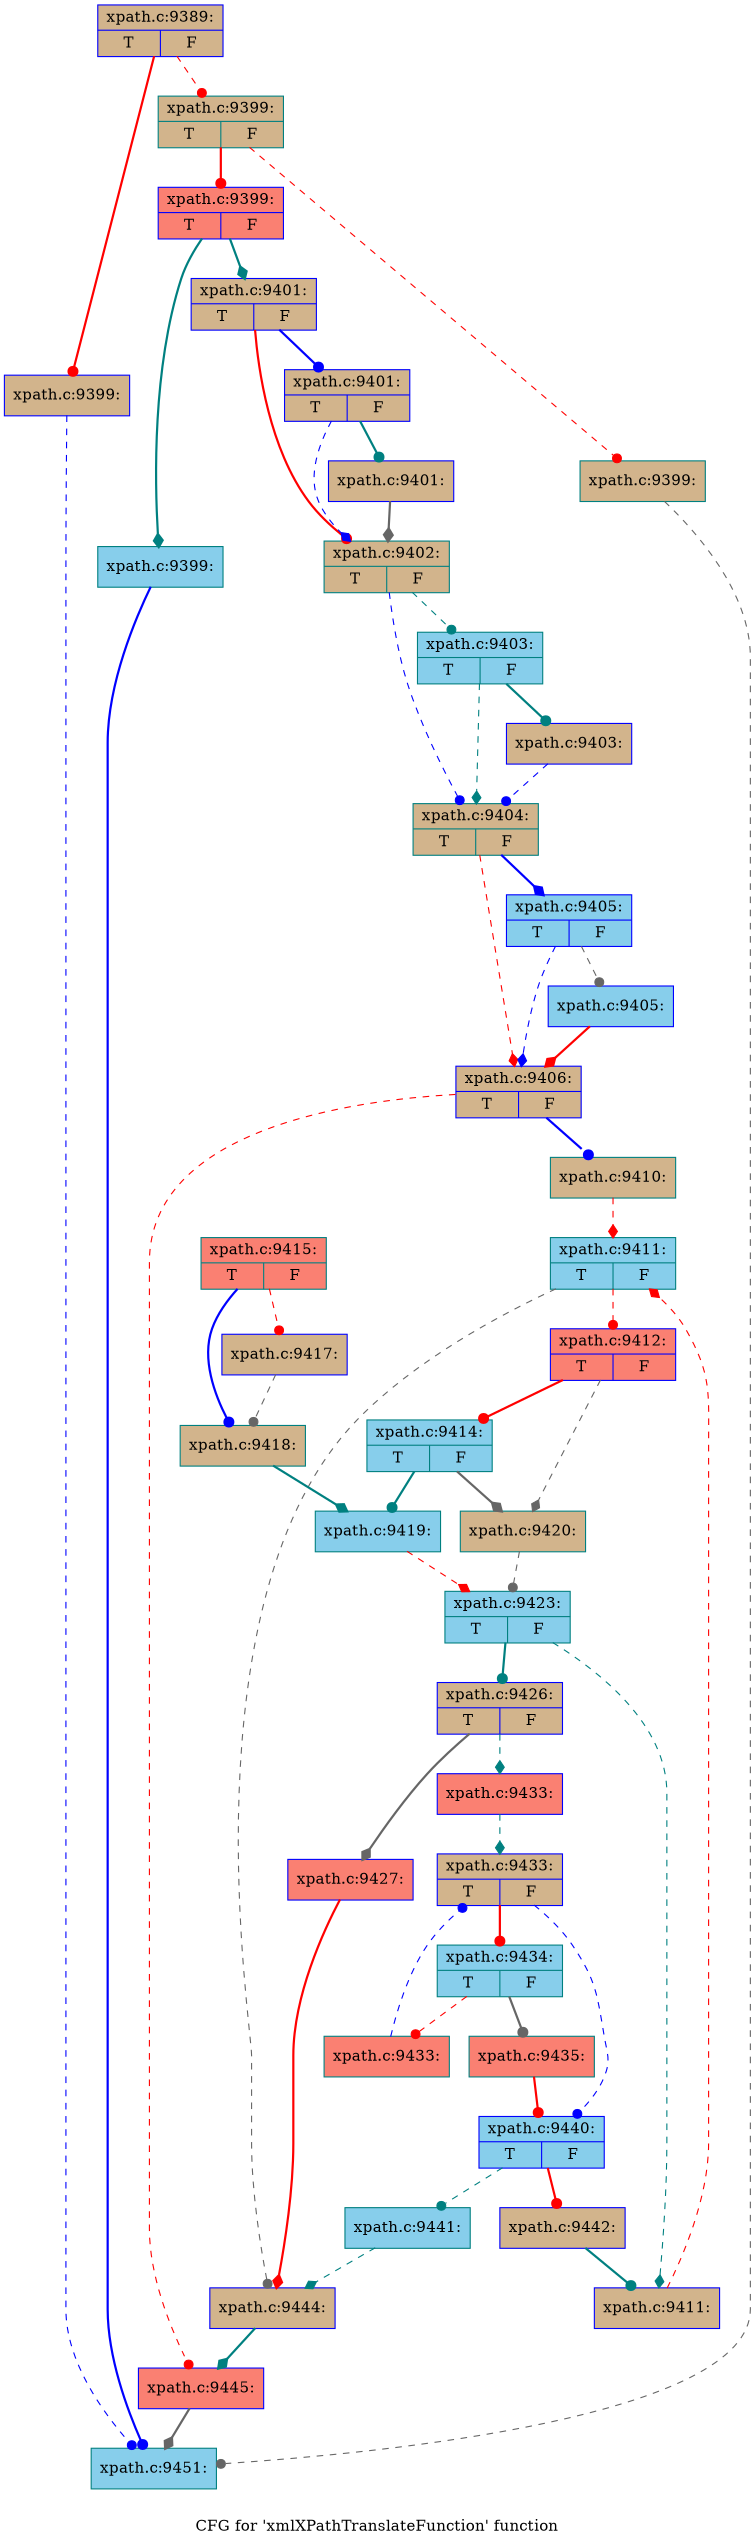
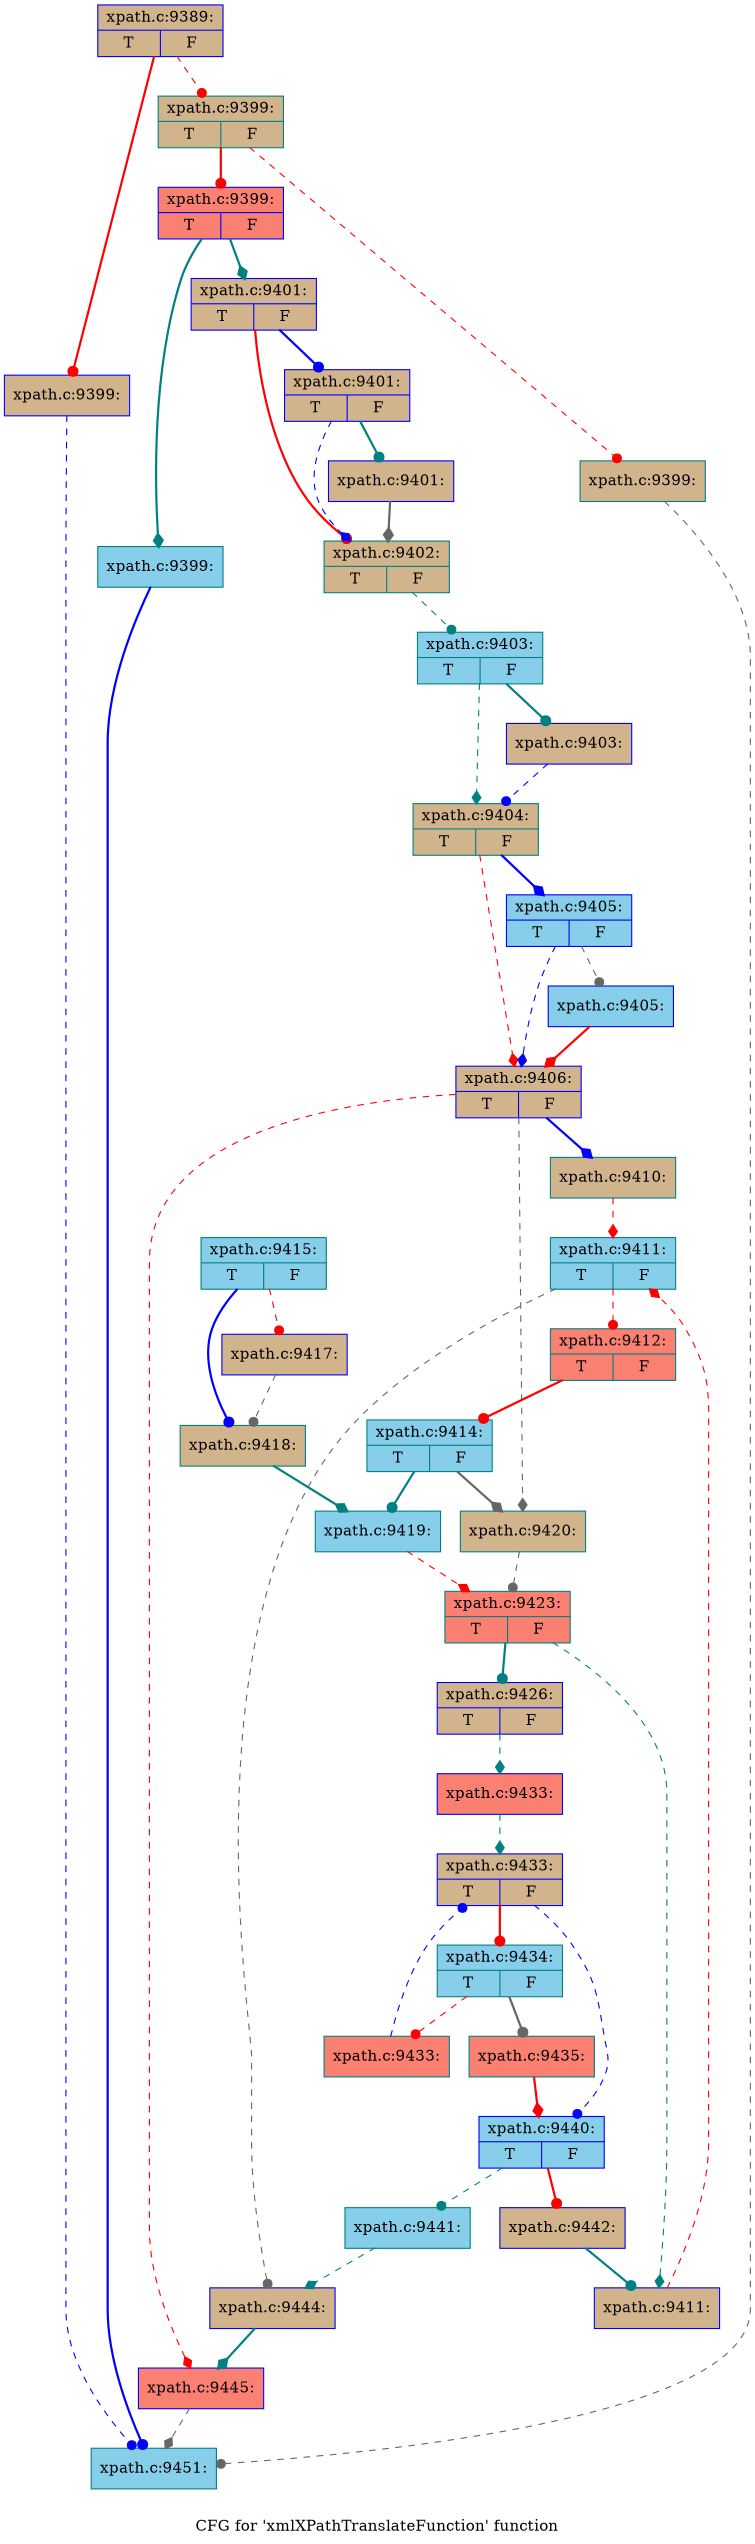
(412, 698) -> none
(564, 1133) -> (564, 1133)
(264, 1263) -> (264, 1263)
(613, 1355) -> (613, 1355)
(570, 1440) -> (521, 1298)
(508, 1617) -> (508, 1617)
(149, 1621) -> (149, 1621)
(350, 1880) -> none
(536, 2092) -> (536, 2092)
(181, 2423) -> (181, 2423)
